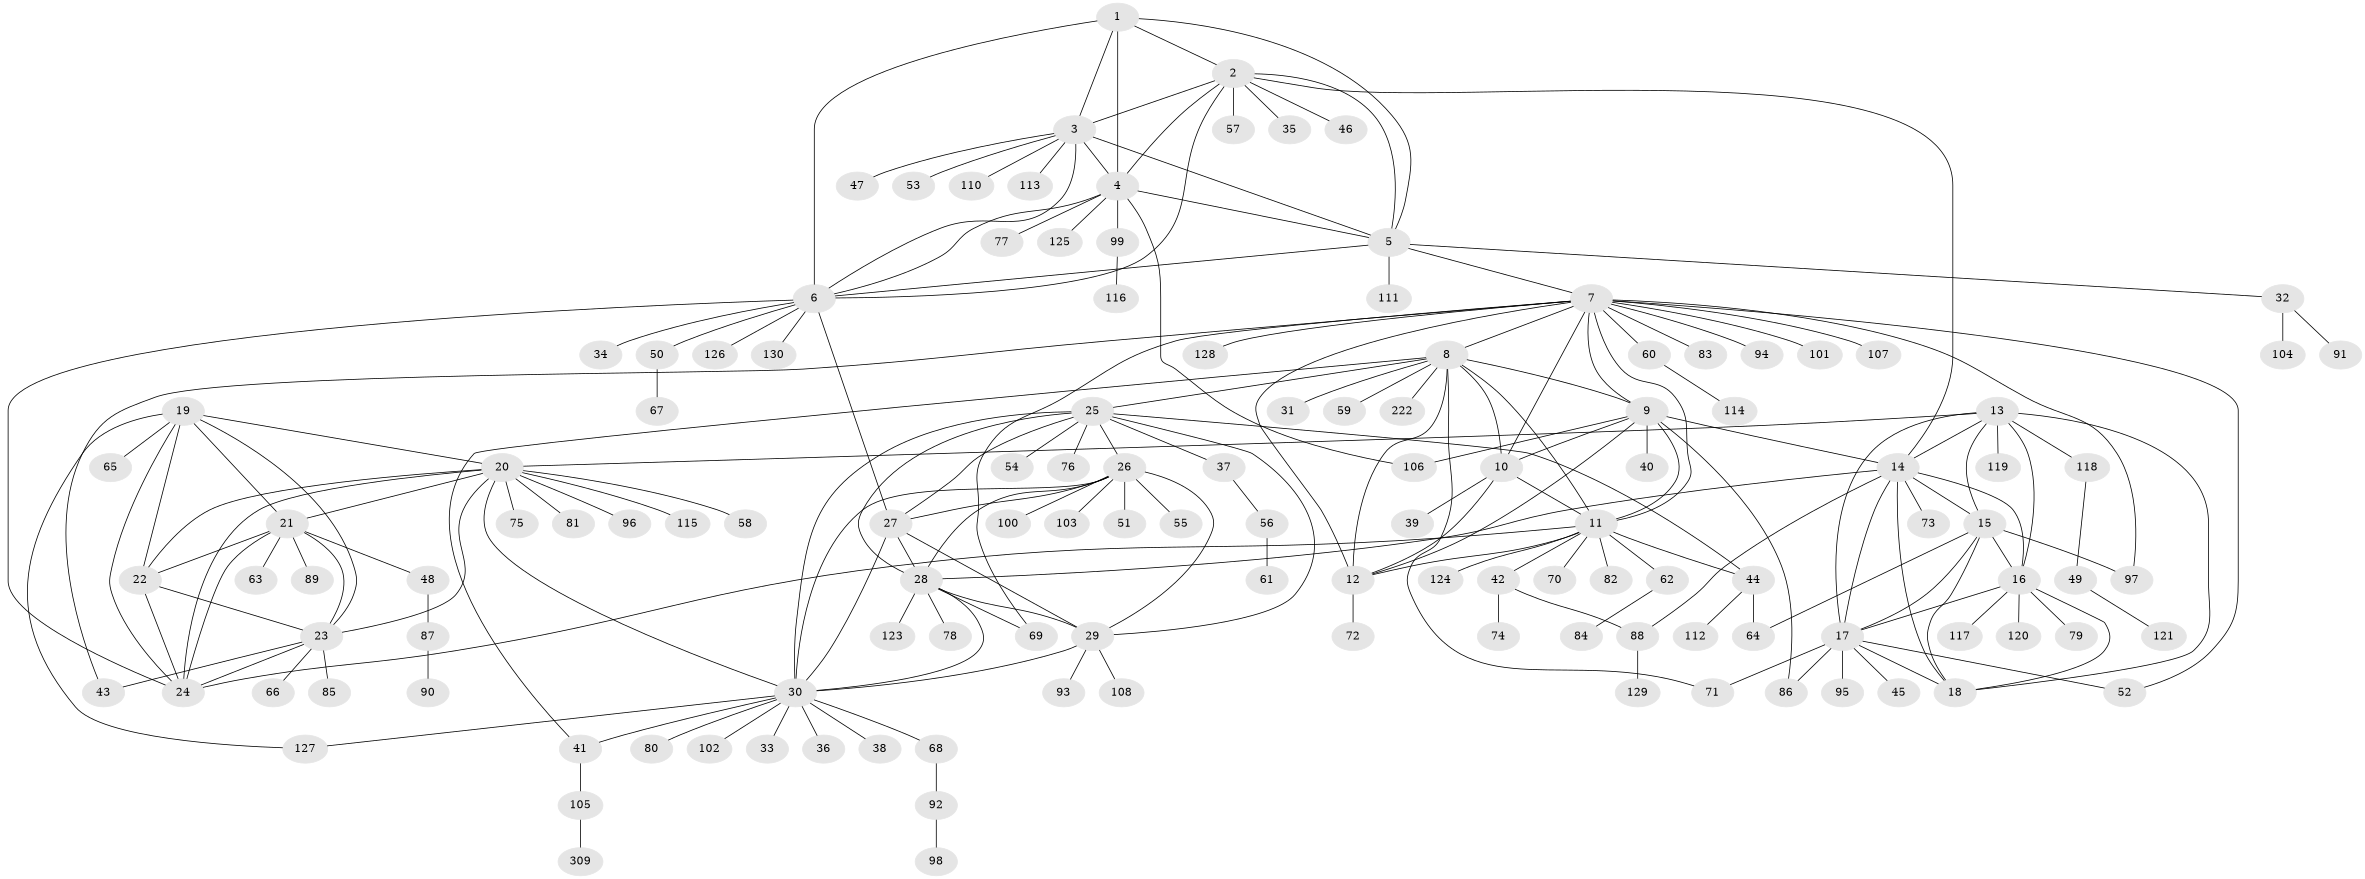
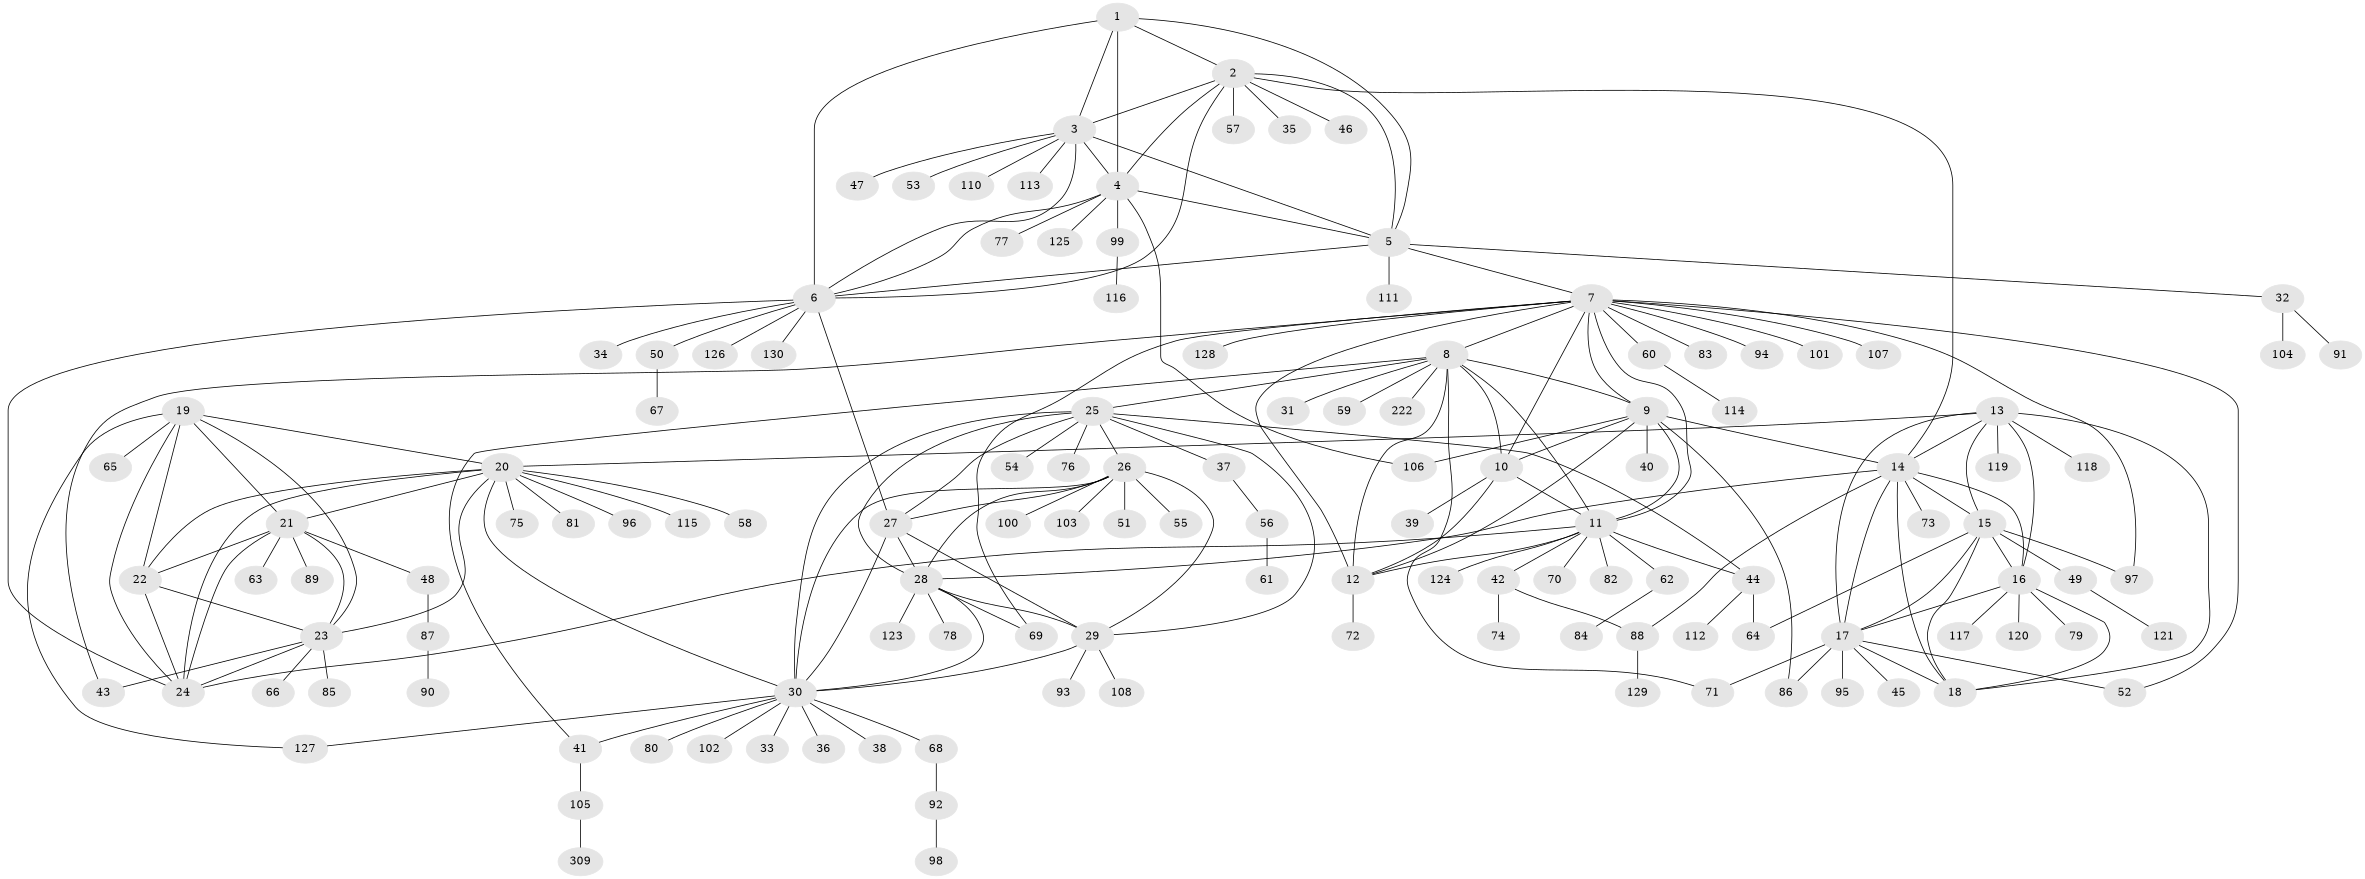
(2081, 524) -> (2032, 553)
